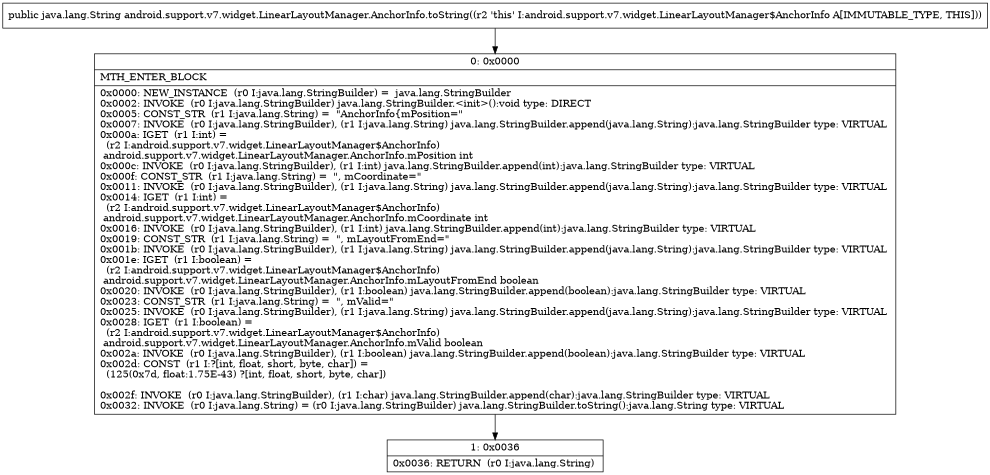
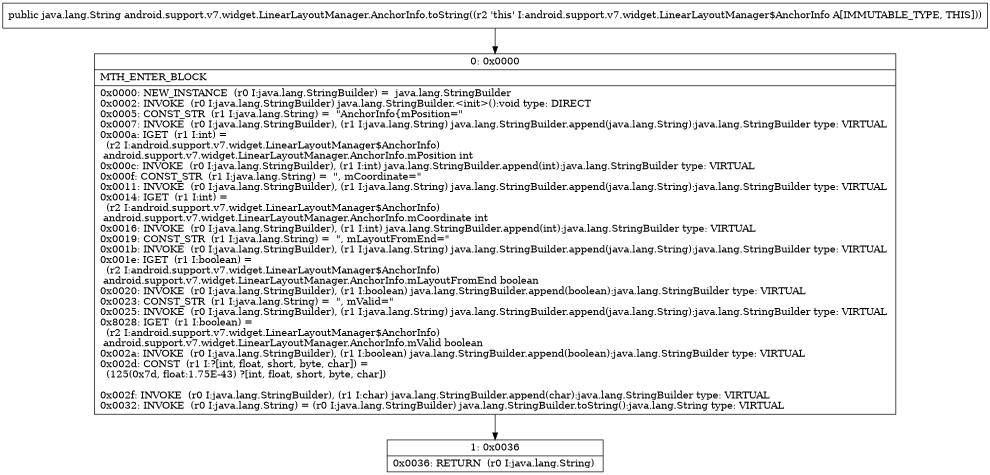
(178, 323) -> (178, 323)
